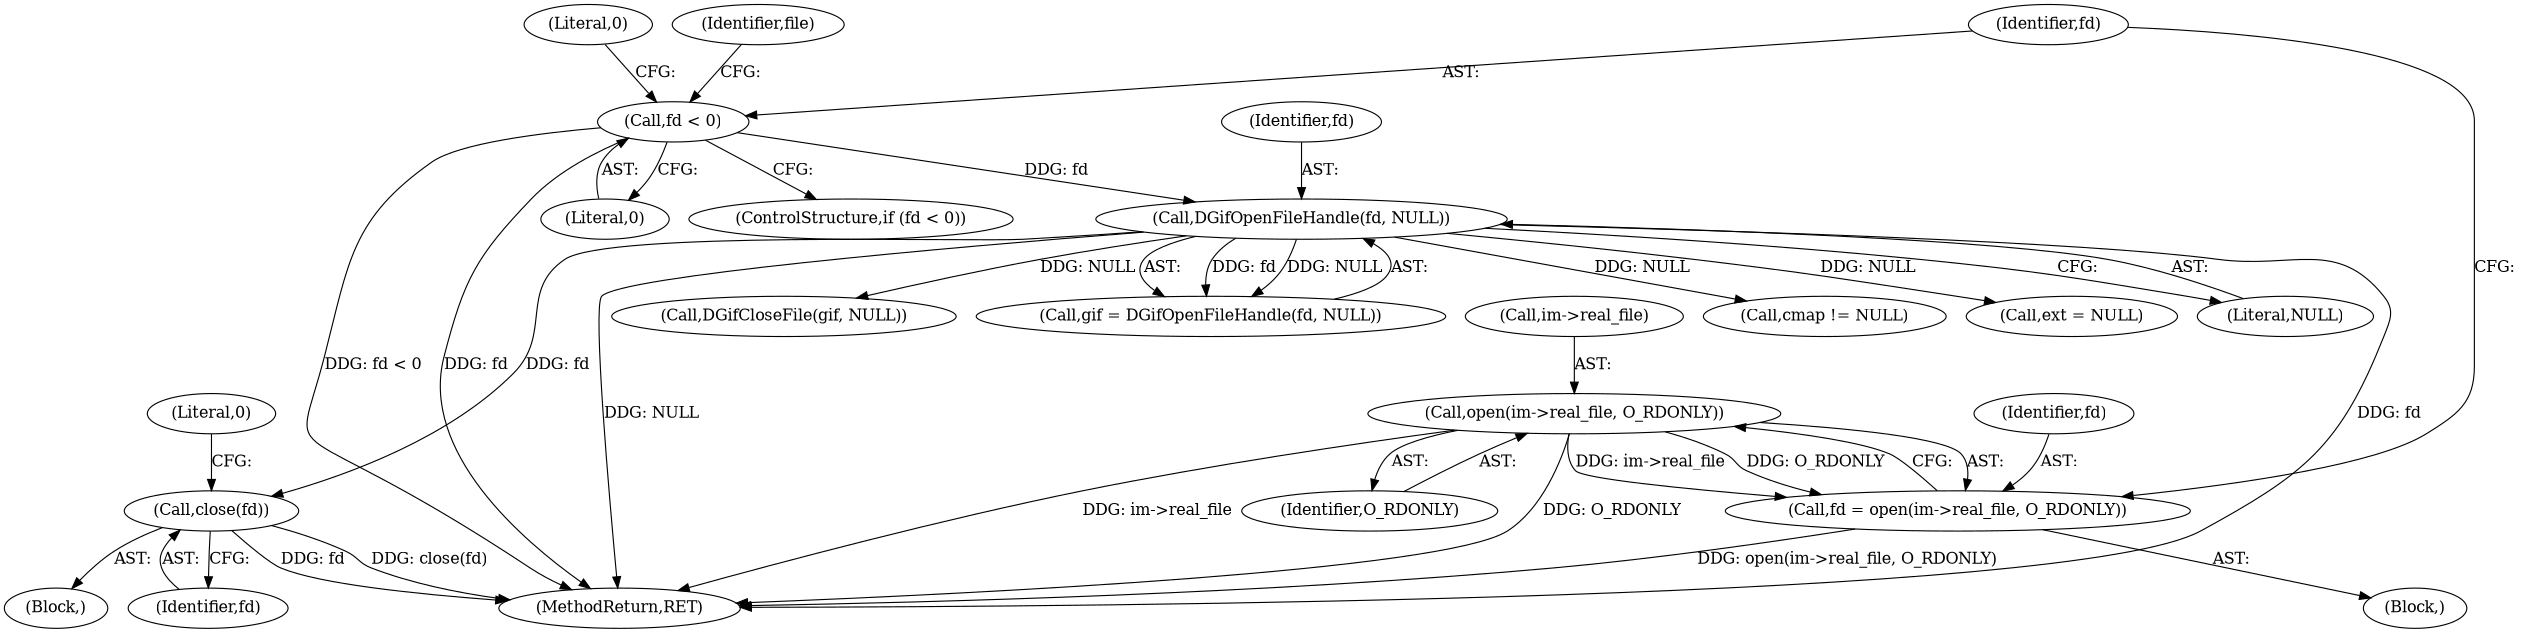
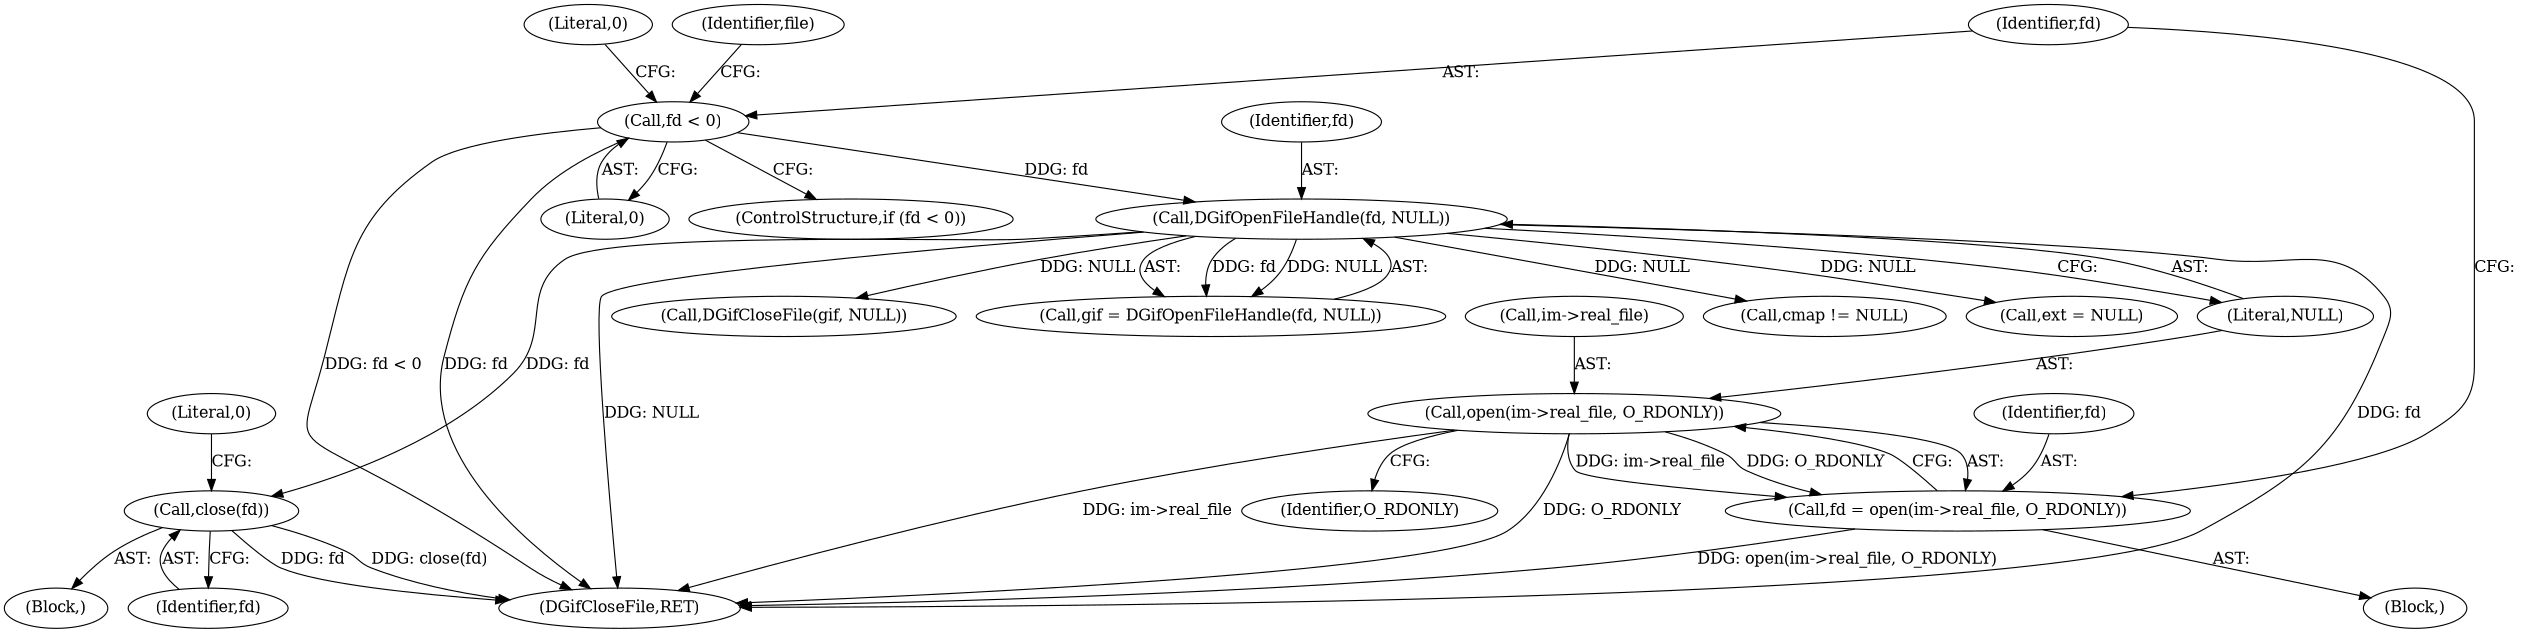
(1413, 462) -> (1413, 462)
(1460, 463) -> (1972, 367)
(620, 608) -> (620, 608)
